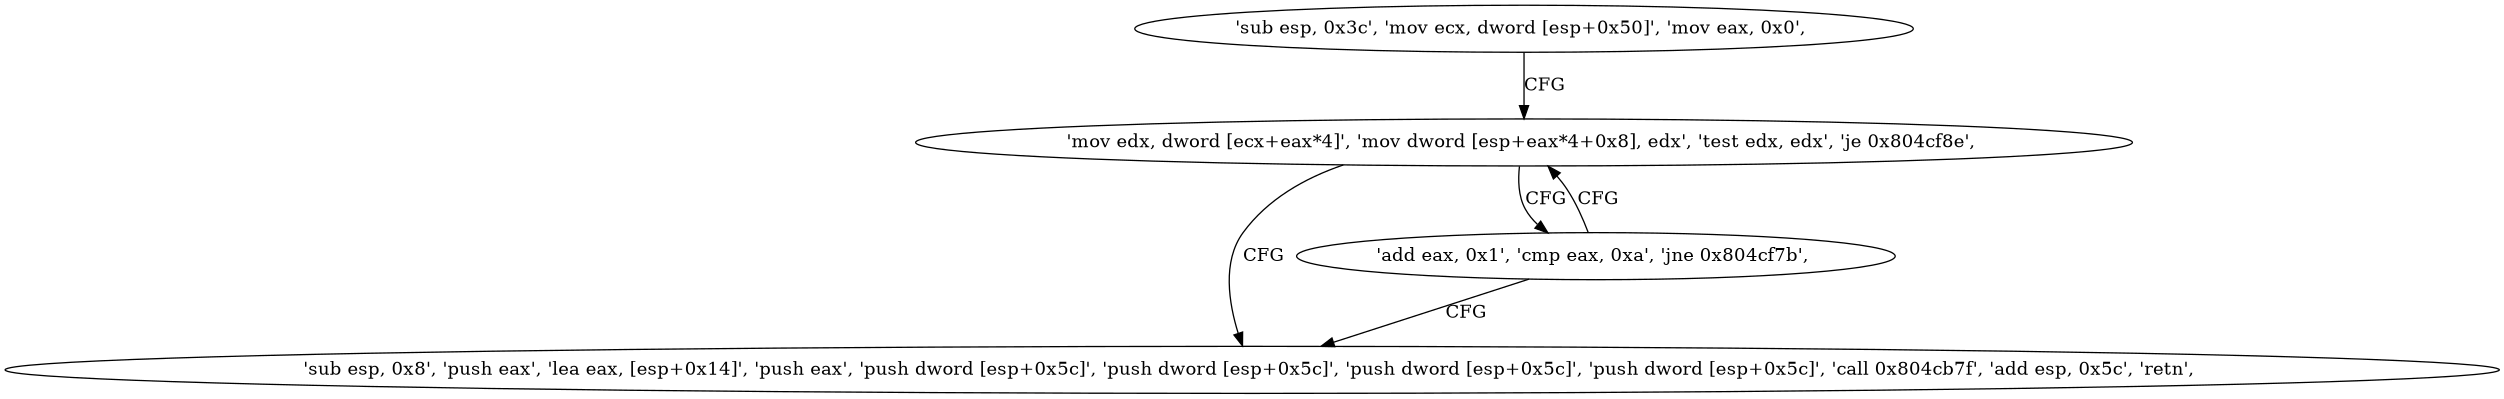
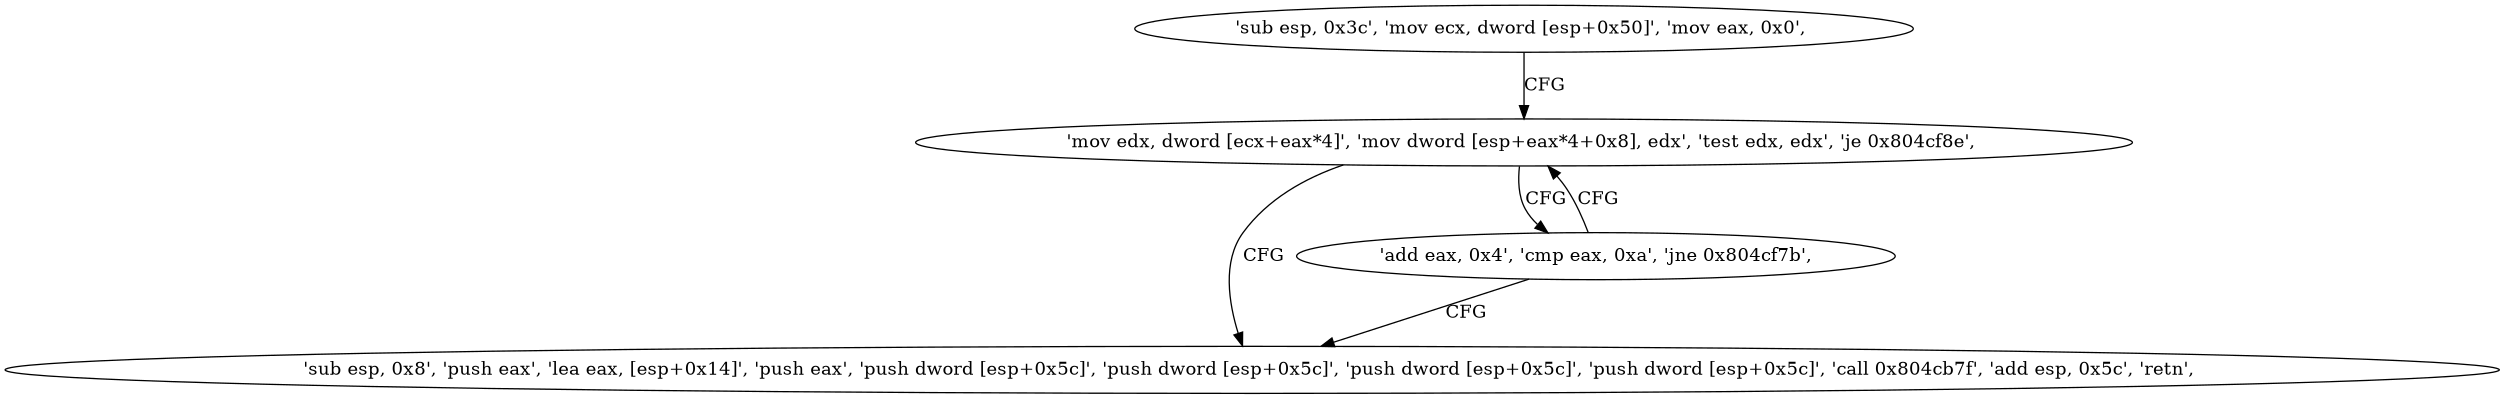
(1596, 256) -> (1596, 256)
